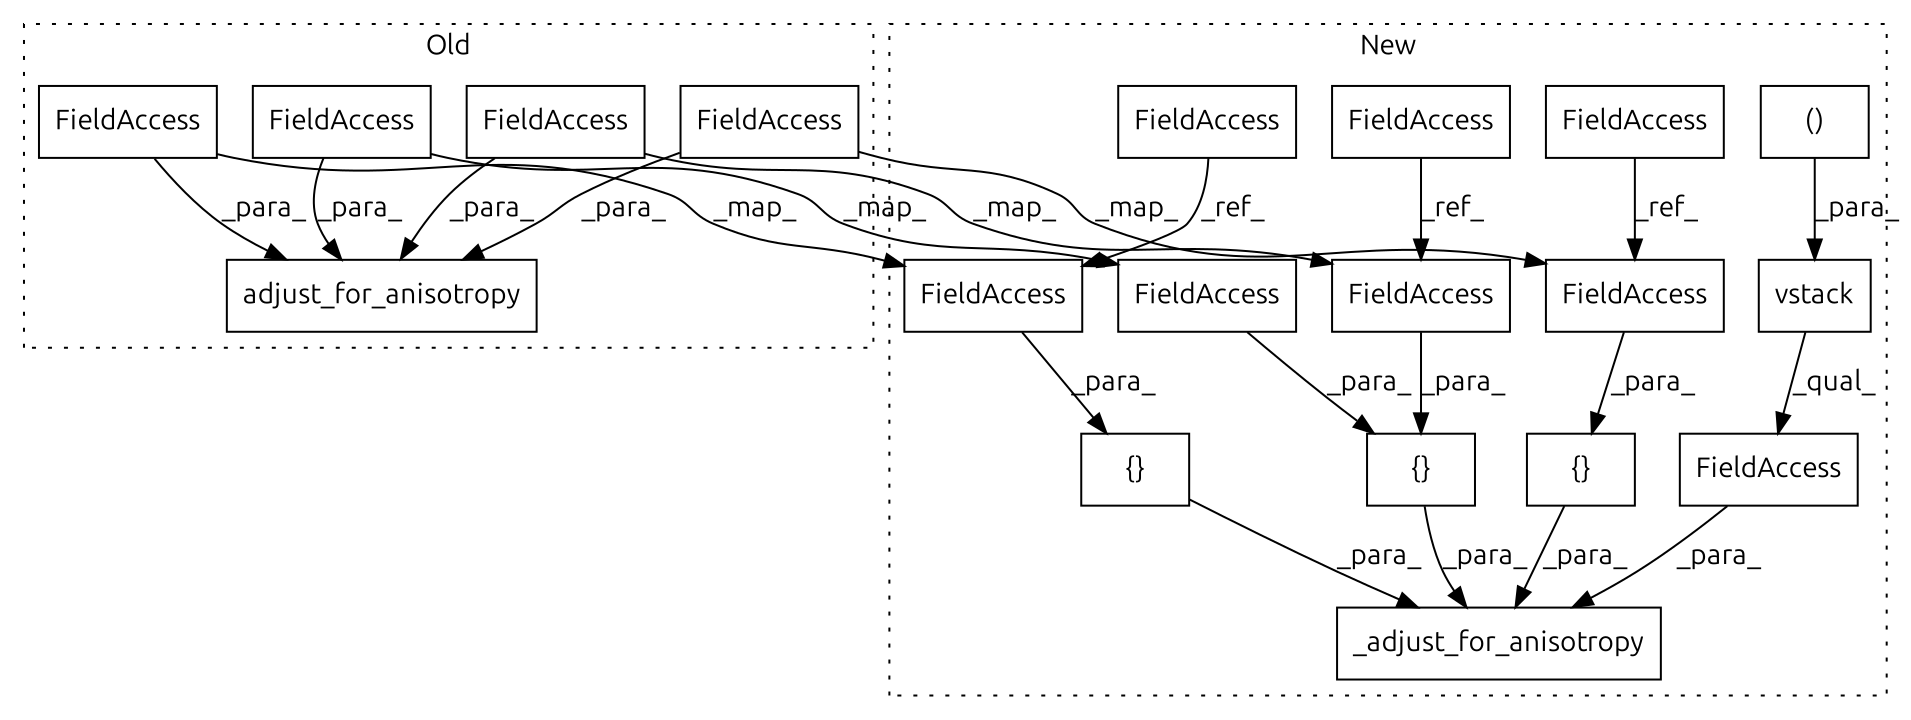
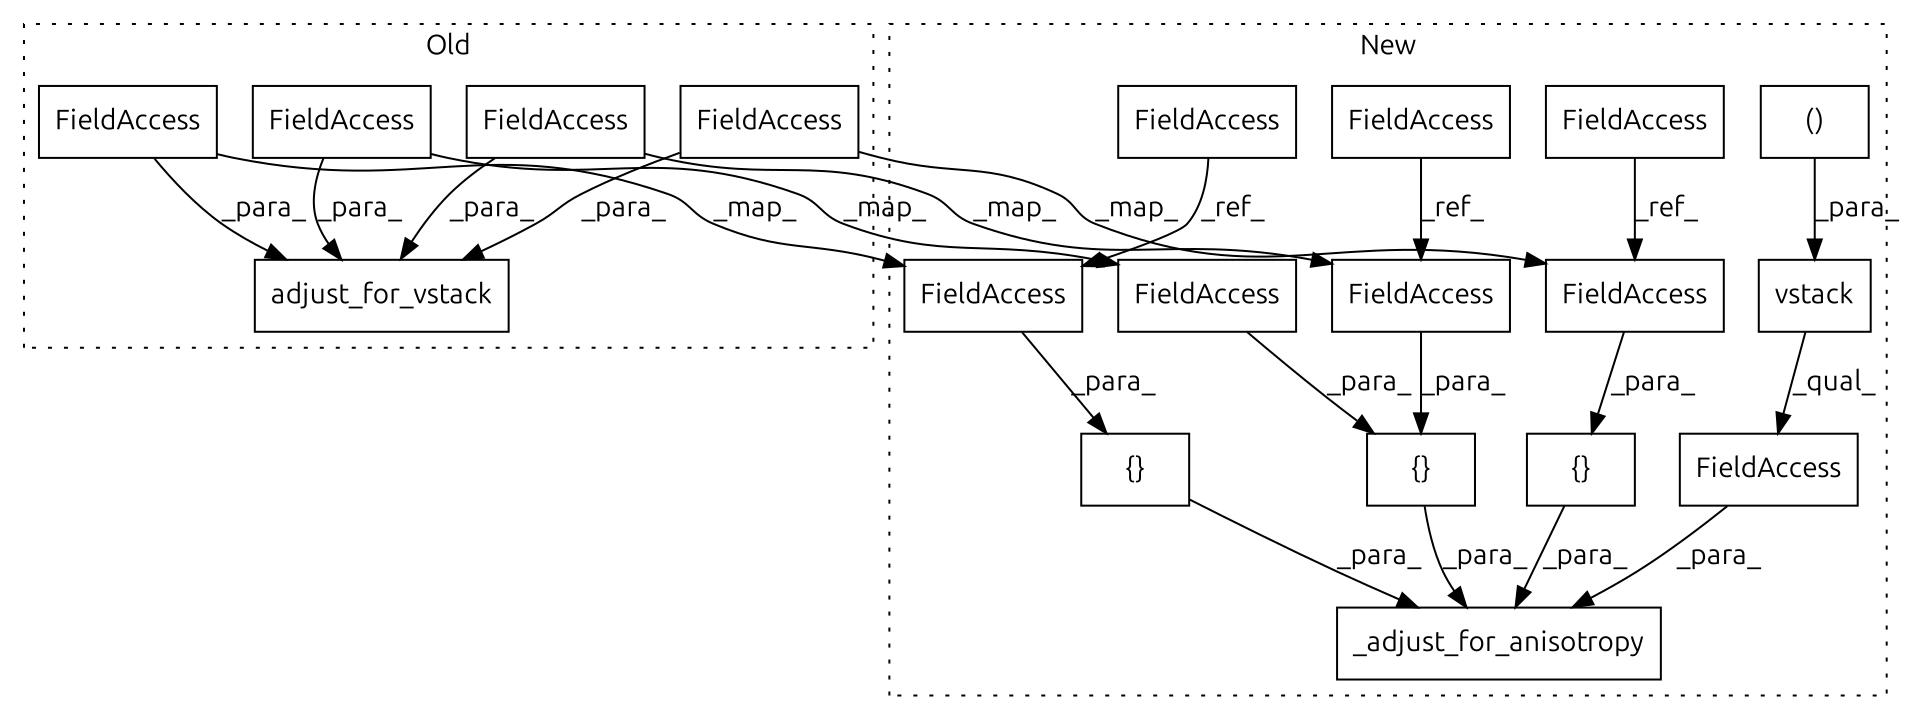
(382, 296) -> (382, 296)
